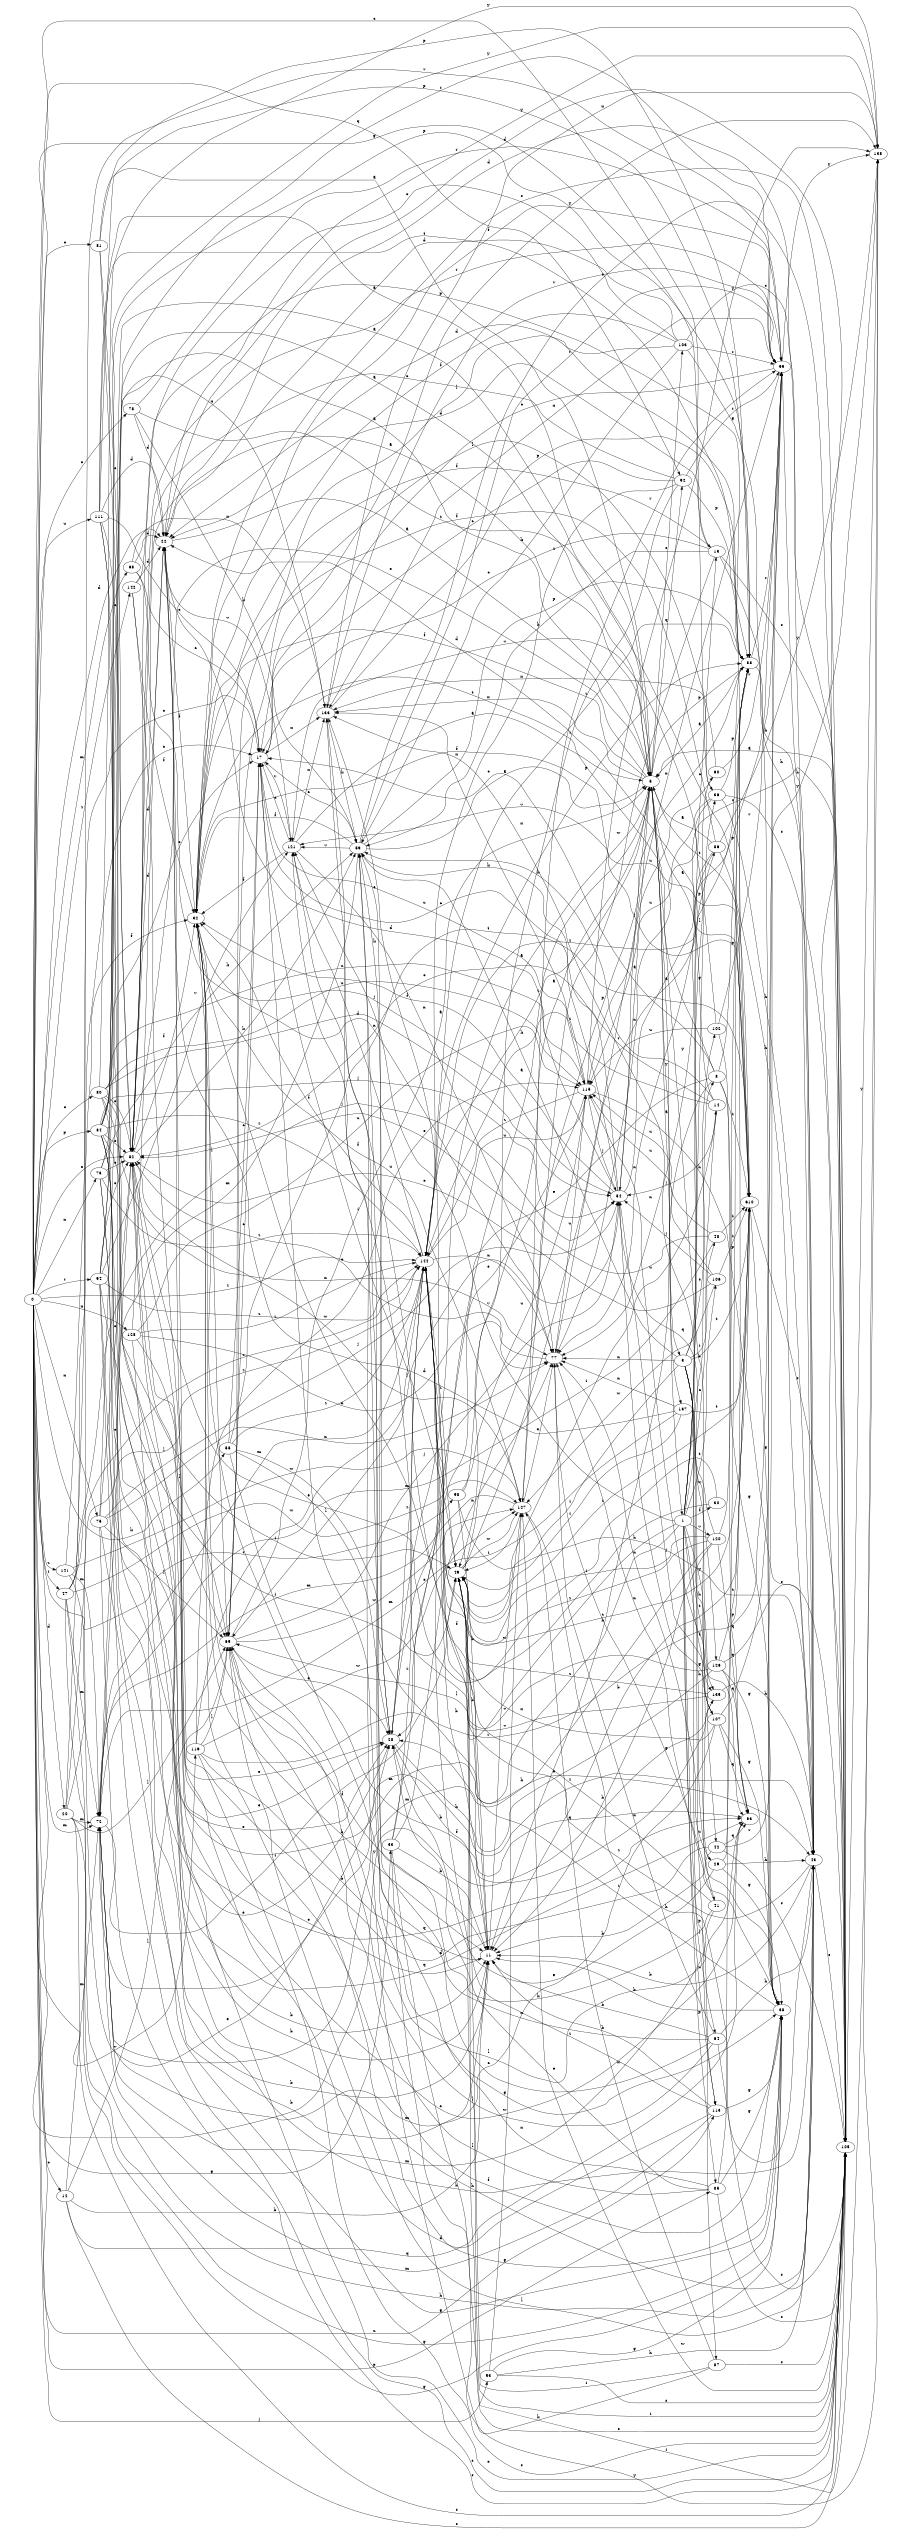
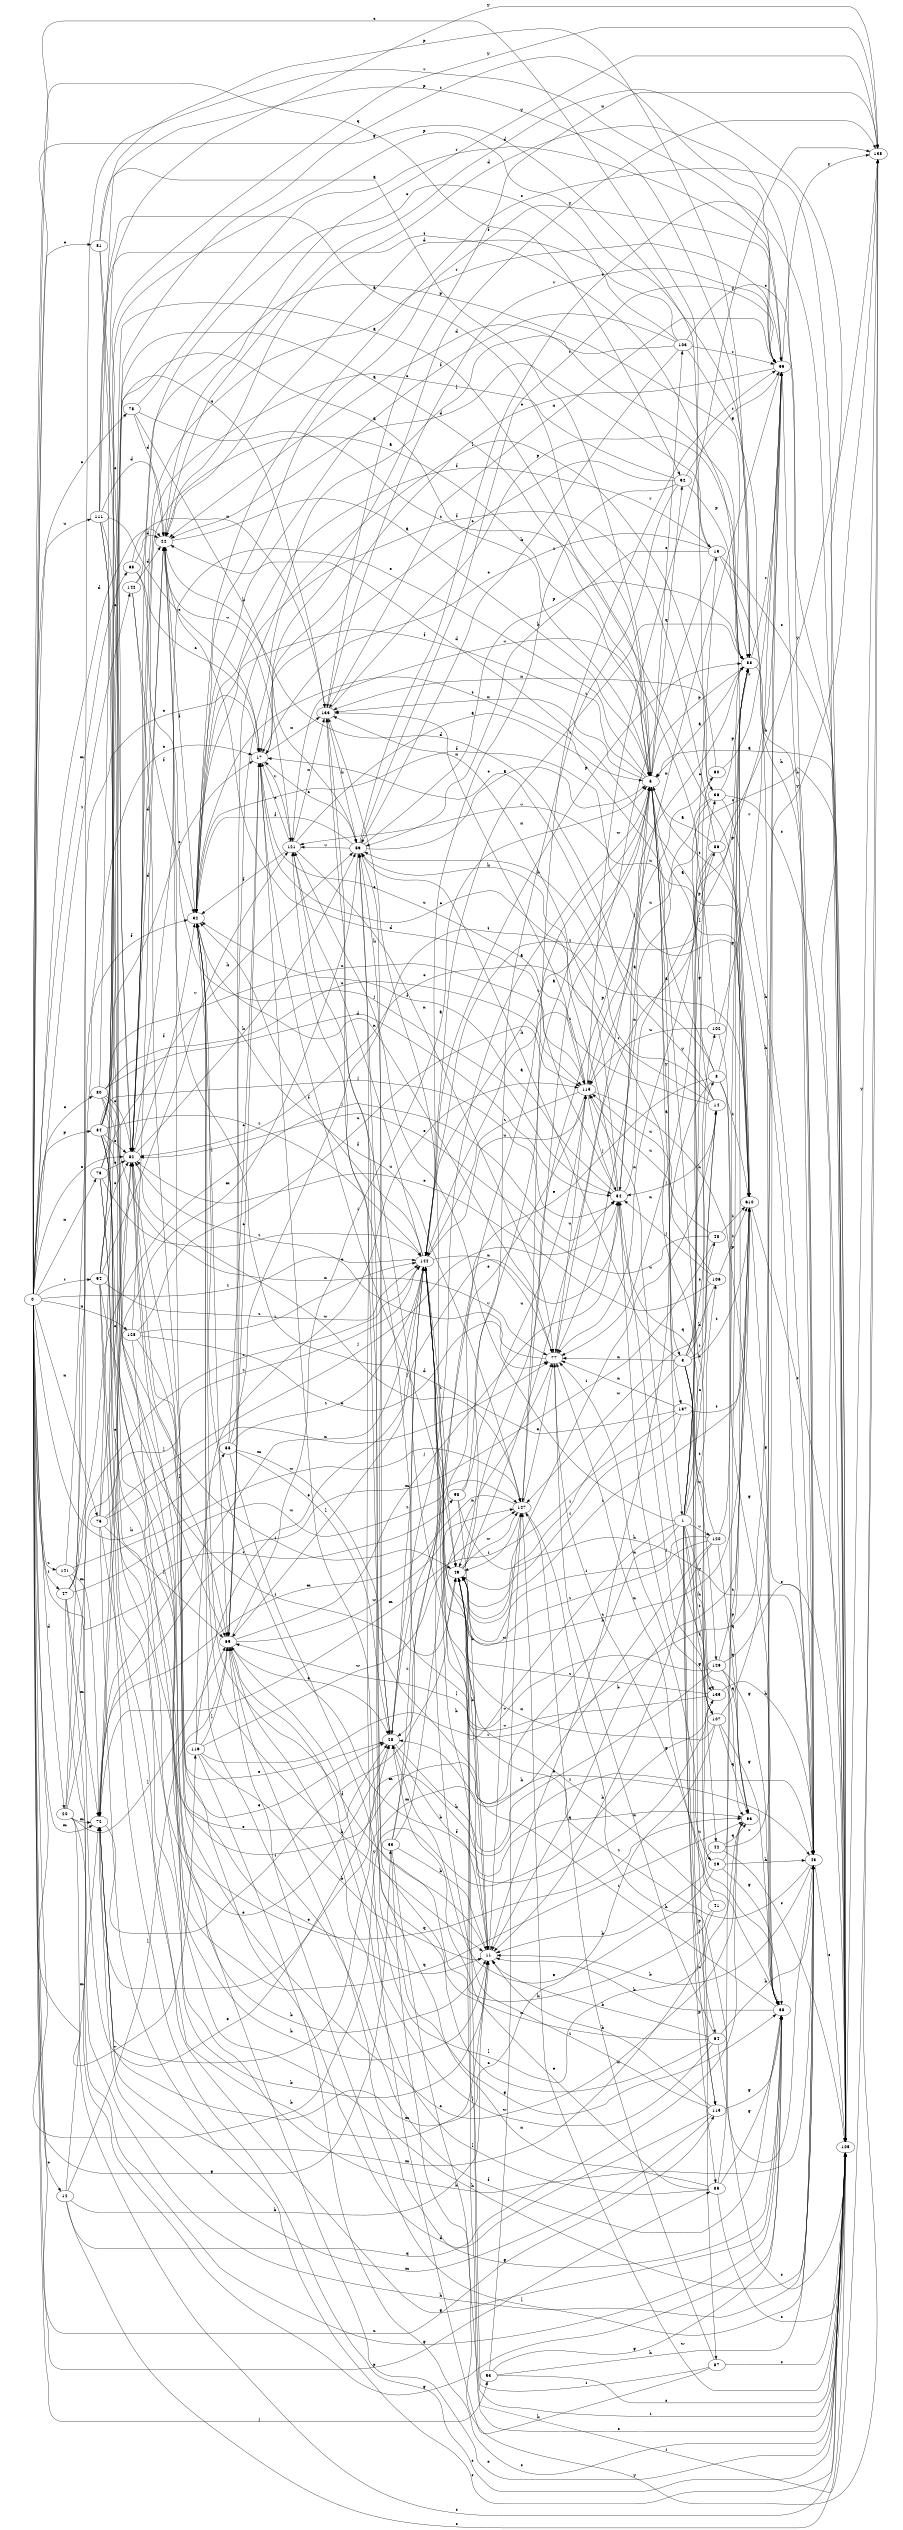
(181, 1378) -> (491, 756)
(717, 1503) -> none
(697, 1632) -> (707, 1237)
